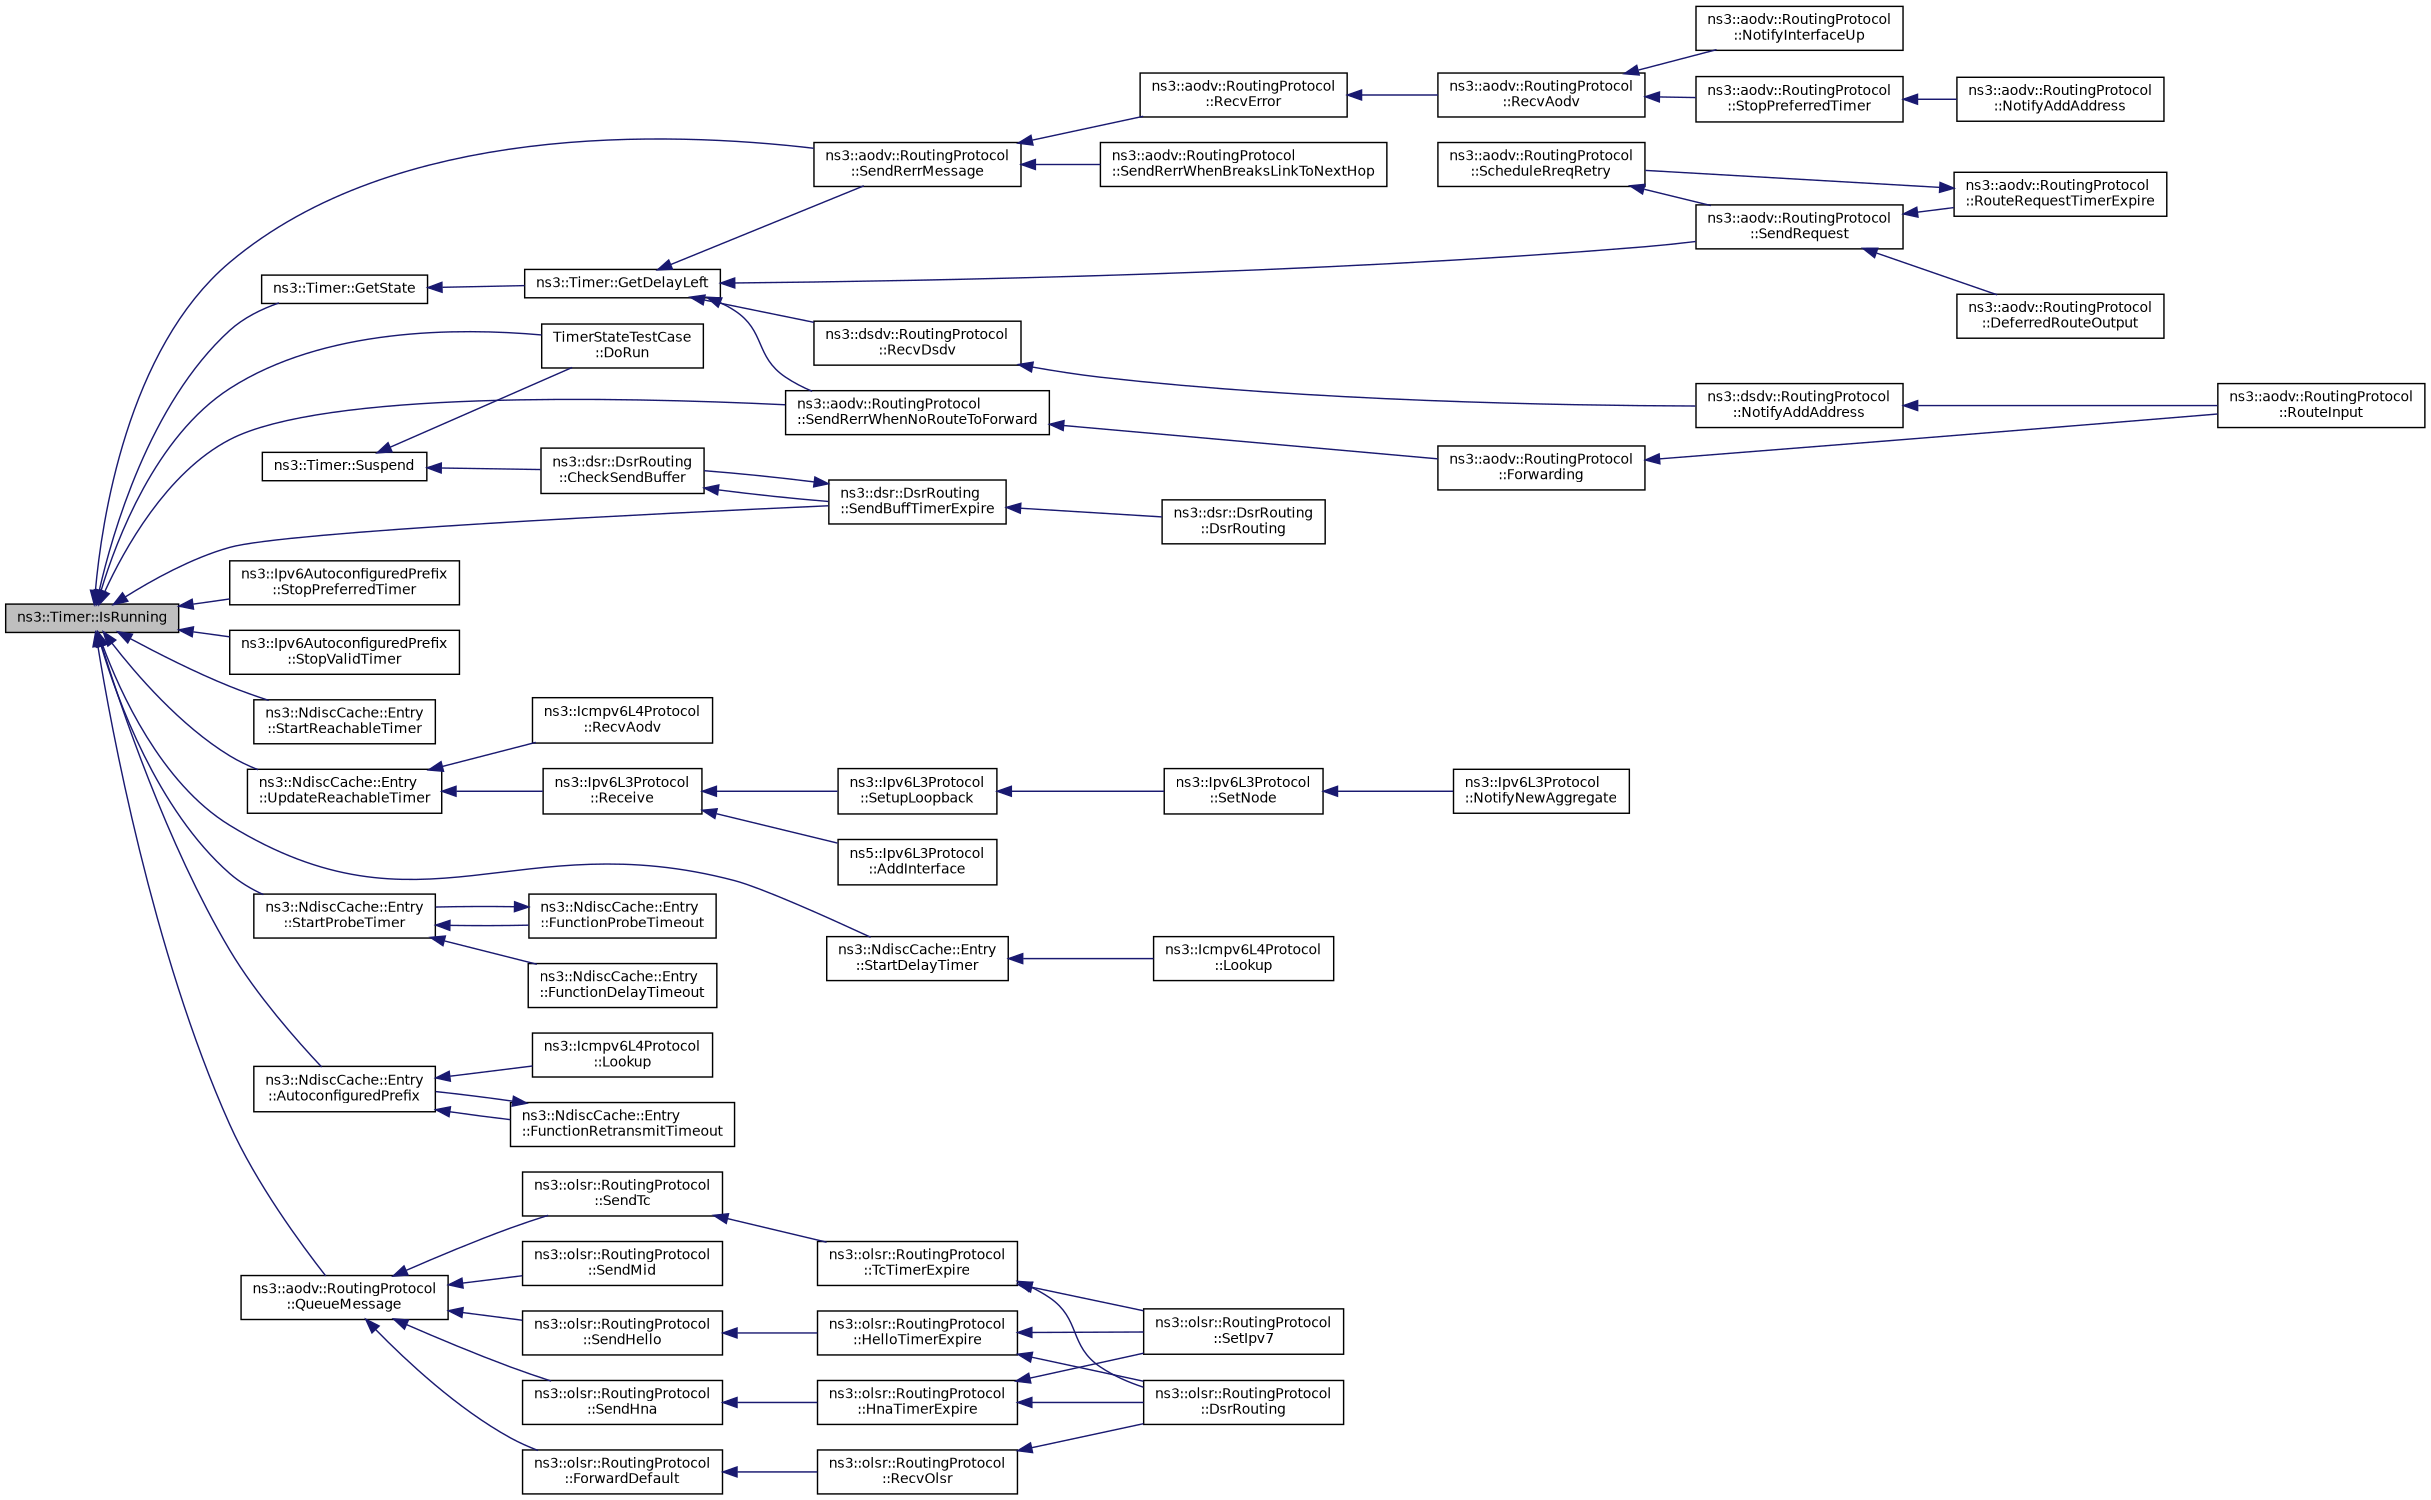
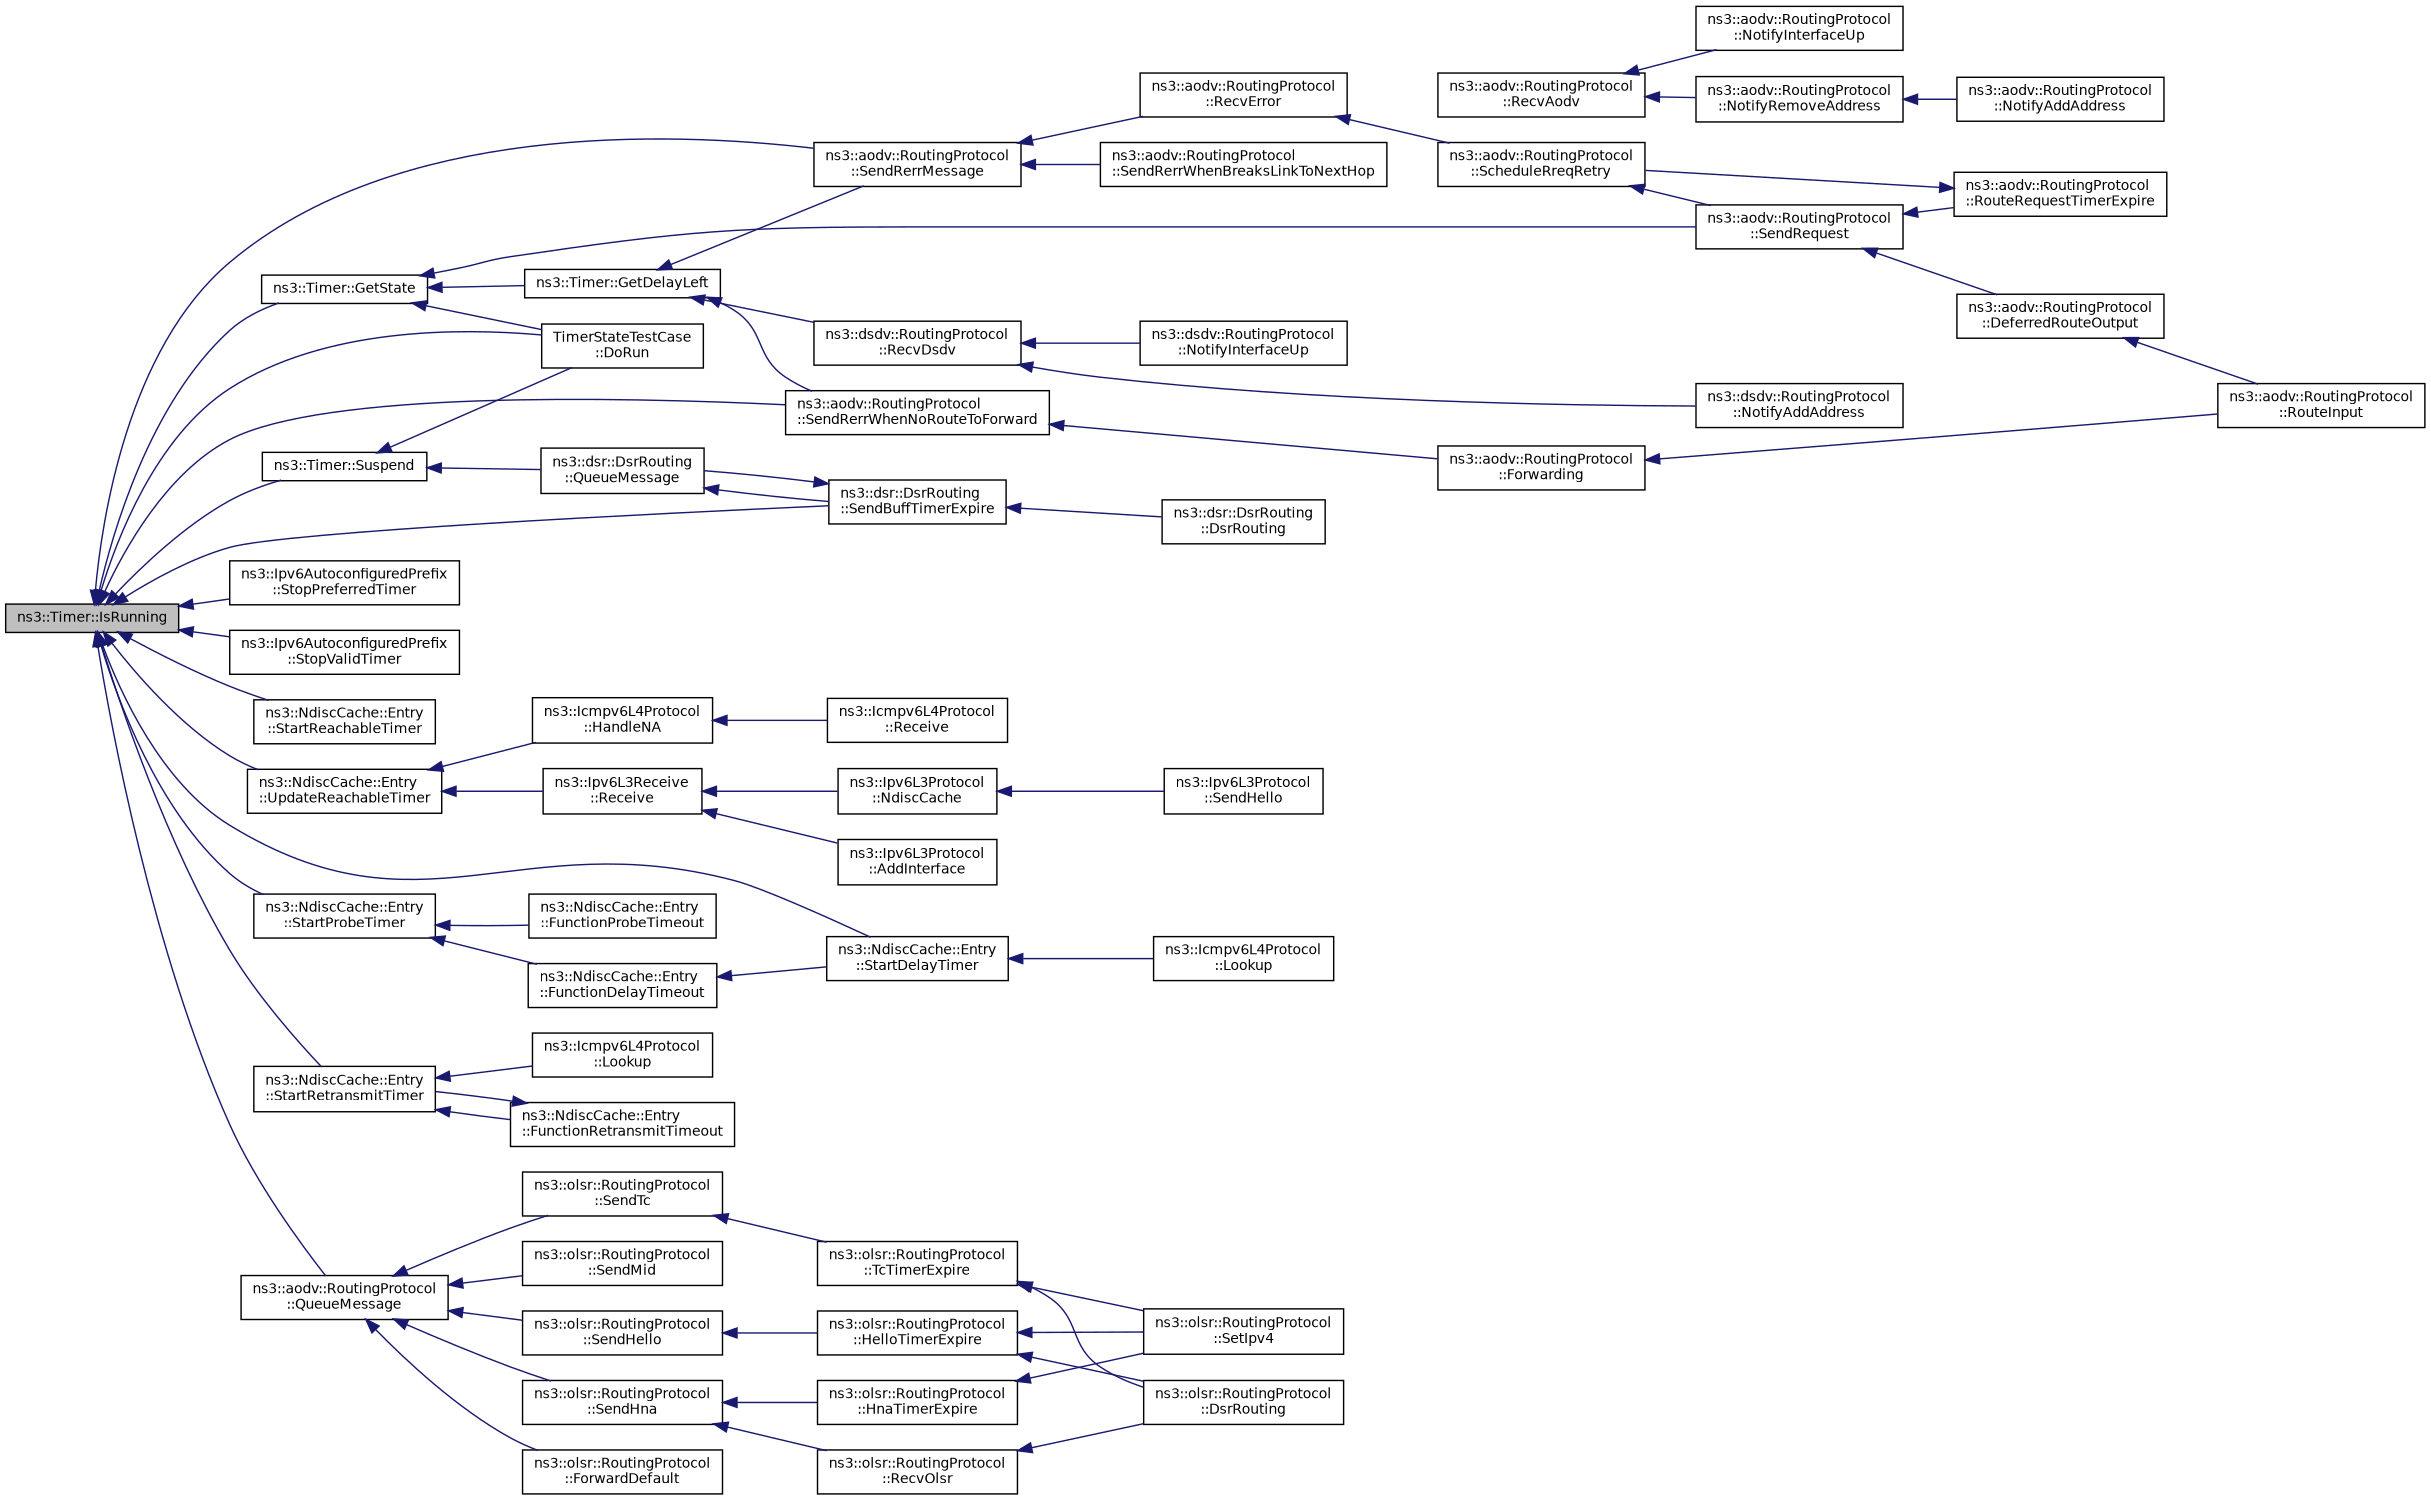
(1400, 95) -> (1400, 131)
(1800, 99) -> (1800, 99)
(1216, 271) -> (1063, 227)
none -> (484, 318)
none -> (1244, 343)
(2068, 406) -> (2198, 363)
(623, 471) -> (623, 471)
none -> (191, 526)
(623, 720) -> (623, 720)
none -> (917, 720)
(623, 791) -> (623, 791)
(917, 791) -> (917, 791)
(1244, 791) -> (1244, 791)
(1541, 791) -> none
(917, 862) -> (917, 862)
(475, 907) -> none
none -> (779, 971)
(345, 1089) -> (345, 1089)
(1244, 1332) -> (1244, 1332)
(1088, 1402) -> none
(777, 1472) -> (777, 1439)
